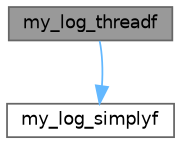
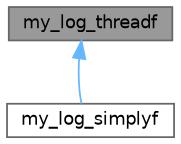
(102, 63) -> (79, 81)
